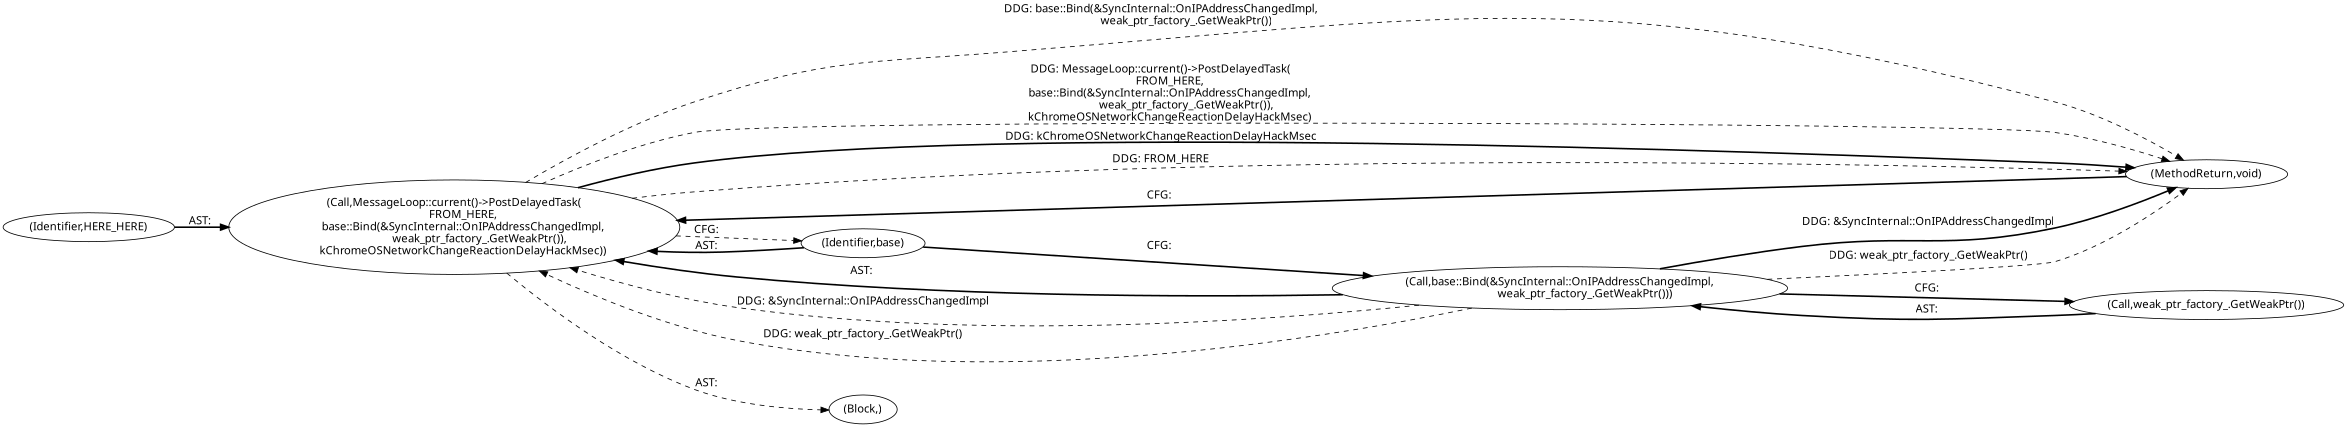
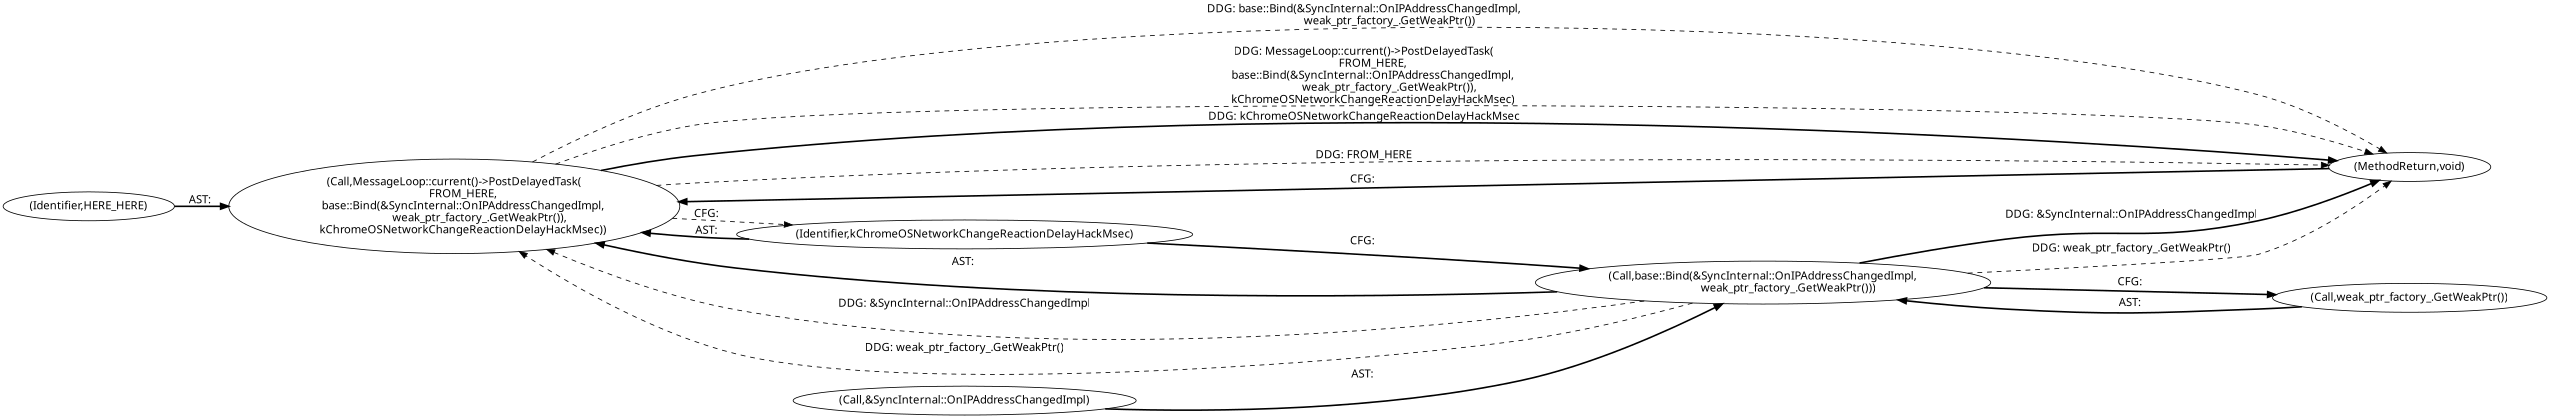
(863, 243) -> (965, 234)
none -> (965, 401)
(863, 409) -> none
